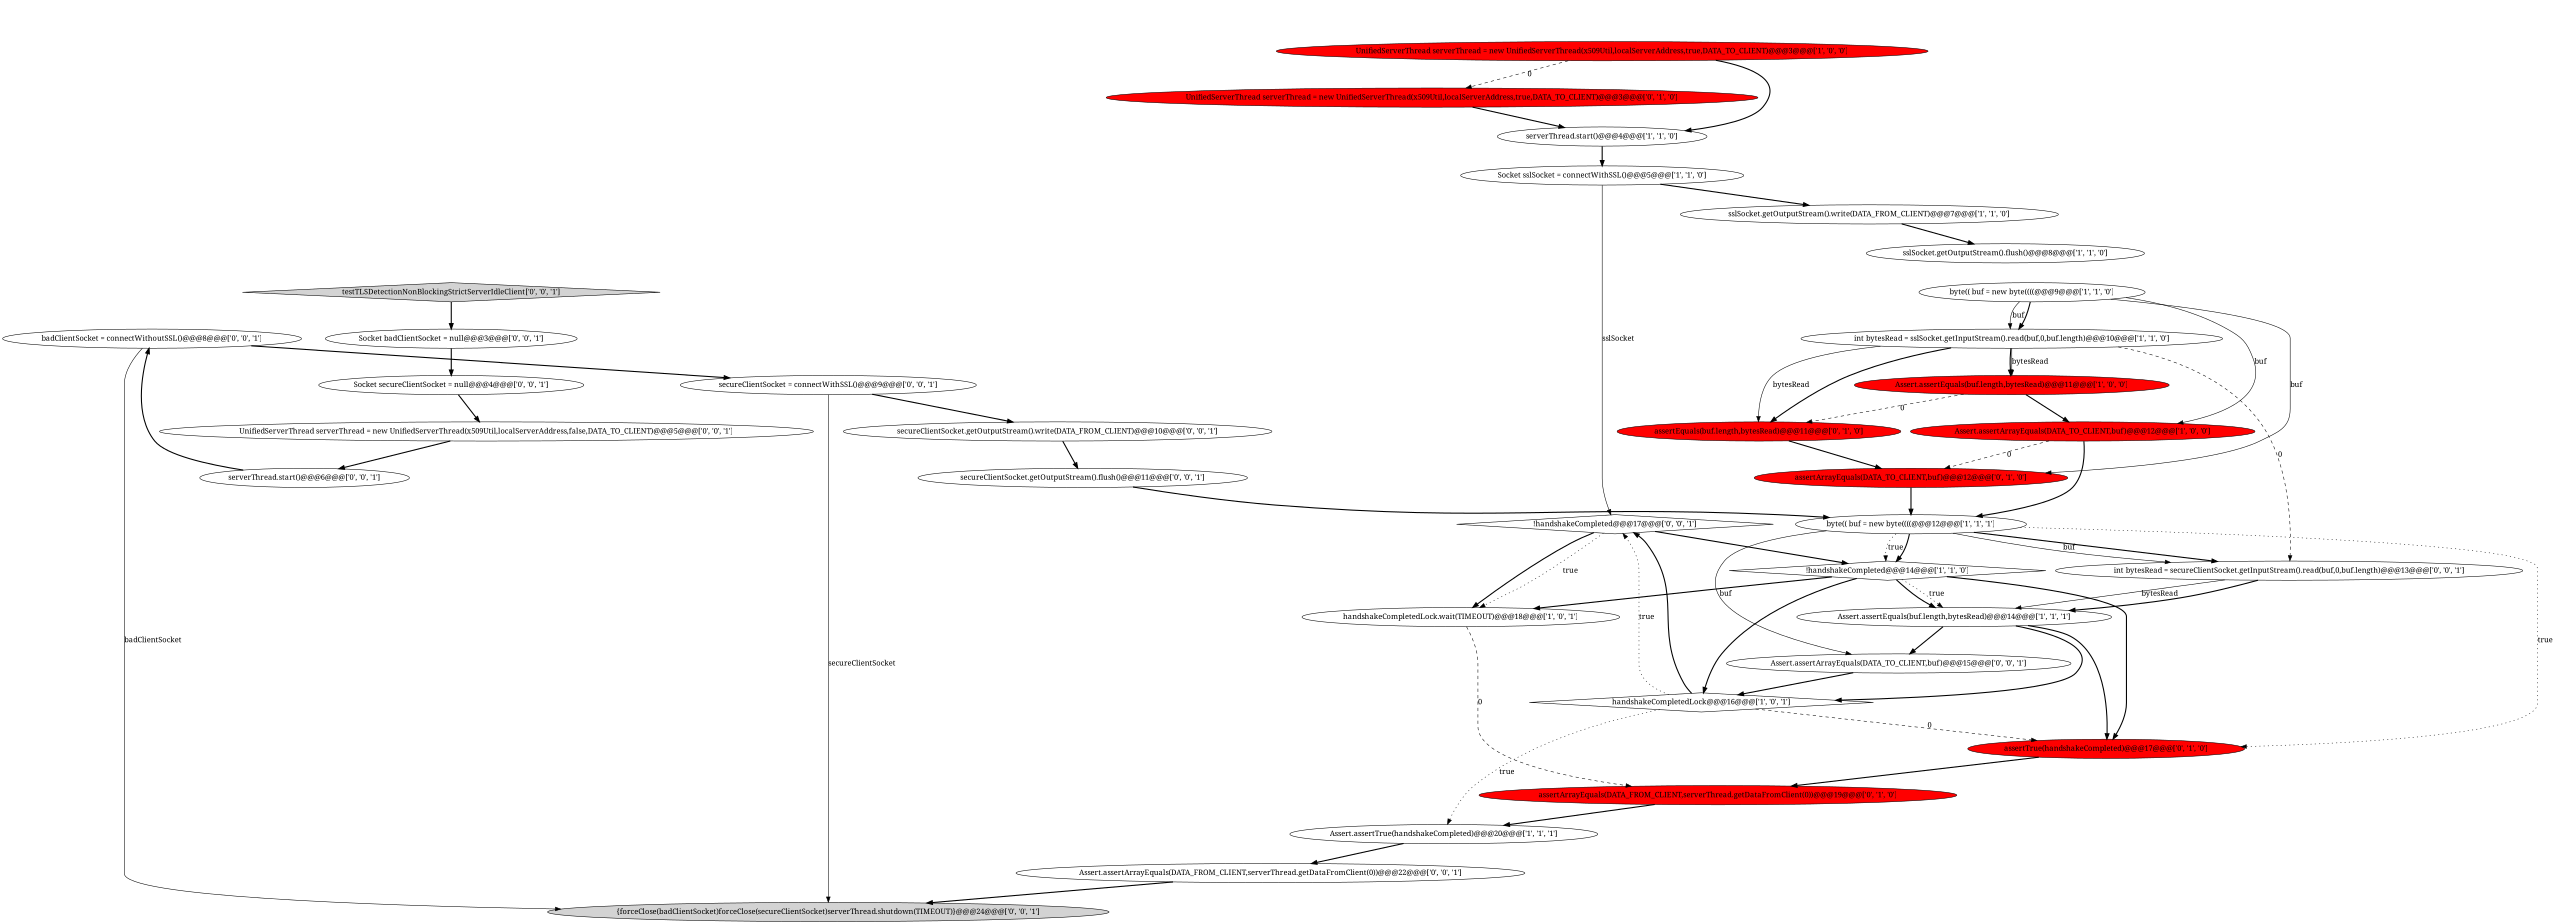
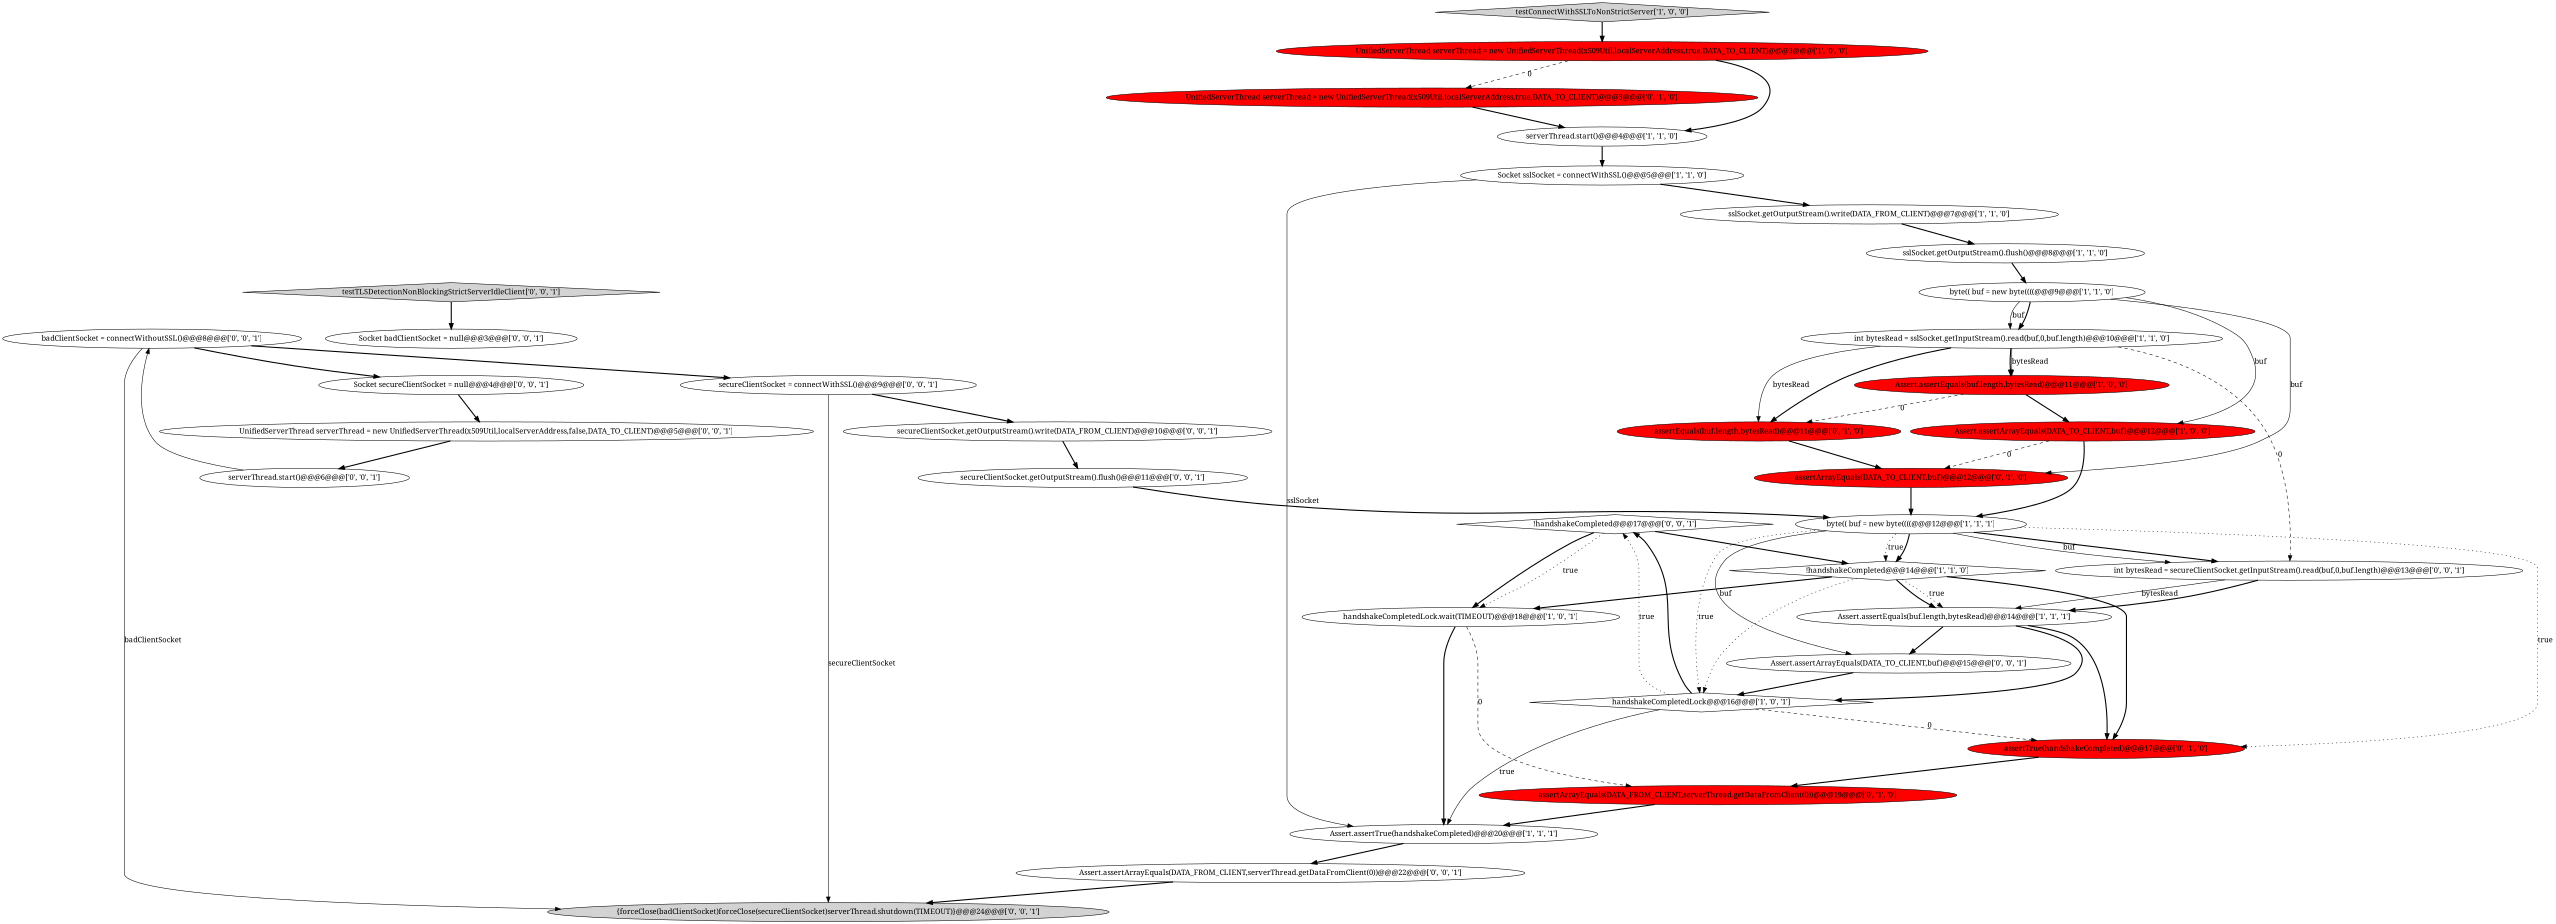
none -> (1602, 12)
none -> (2017, 271)
(1602, 348) -> (1287, 442)
(451, 356) -> (284, 364)
(156, 442) -> (156, 442)
none -> (1710, 568)
(1767, 616) -> (1767, 616)
none -> (1444, 722)
(1543, 745) -> (1543, 745)
